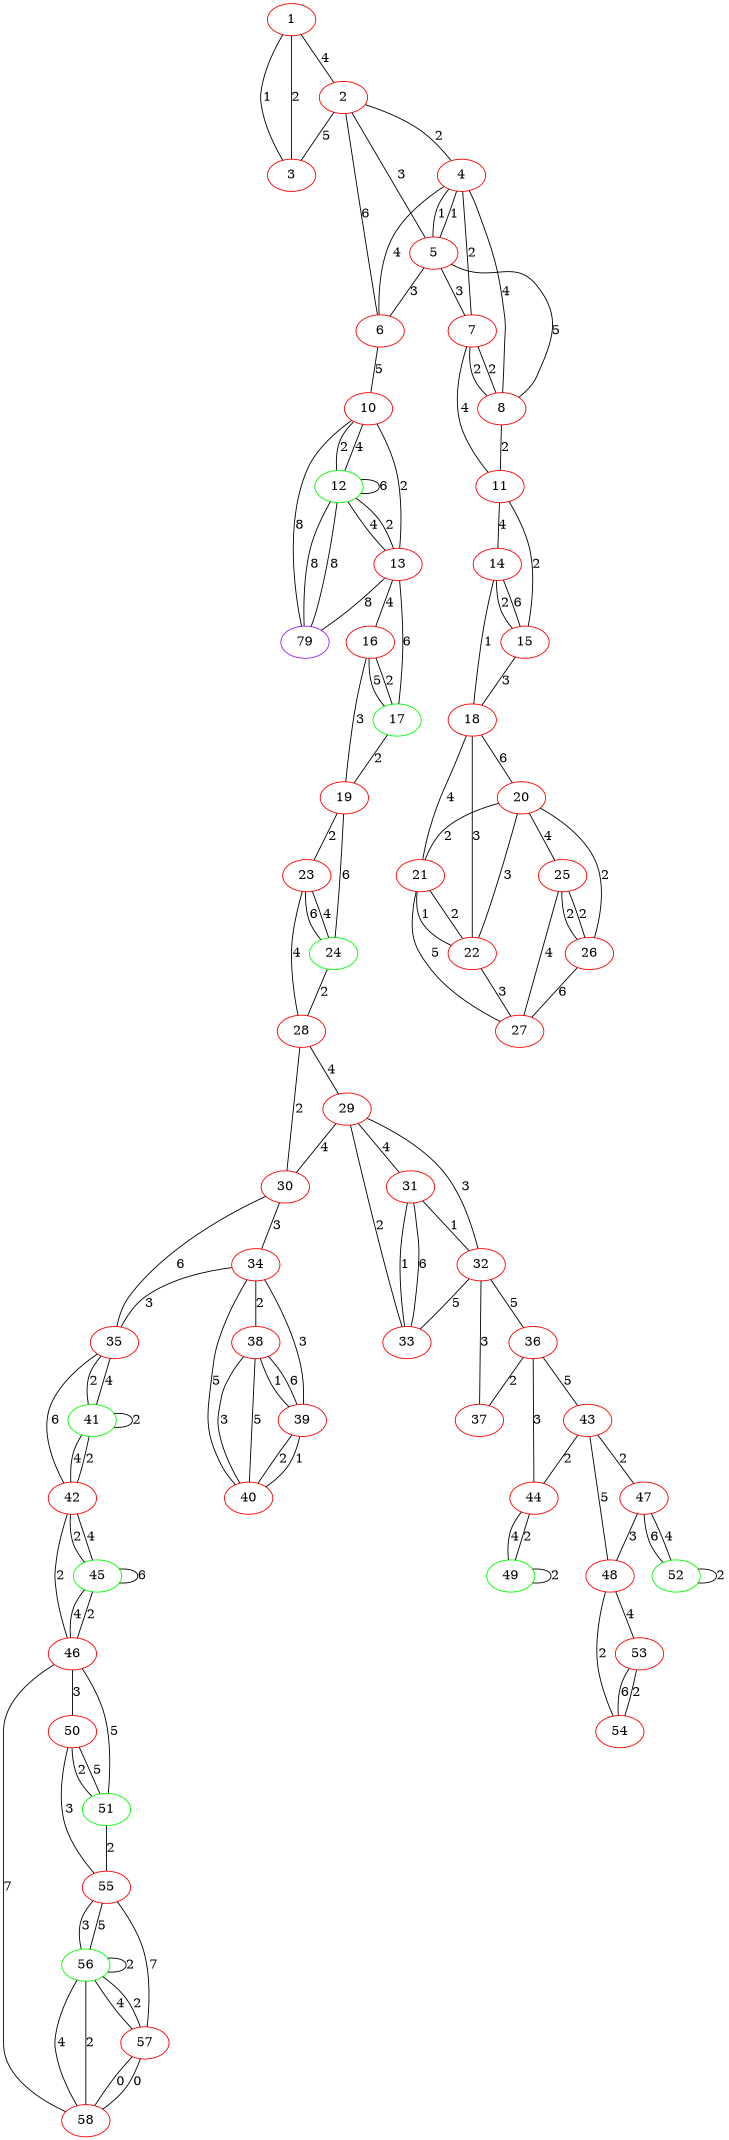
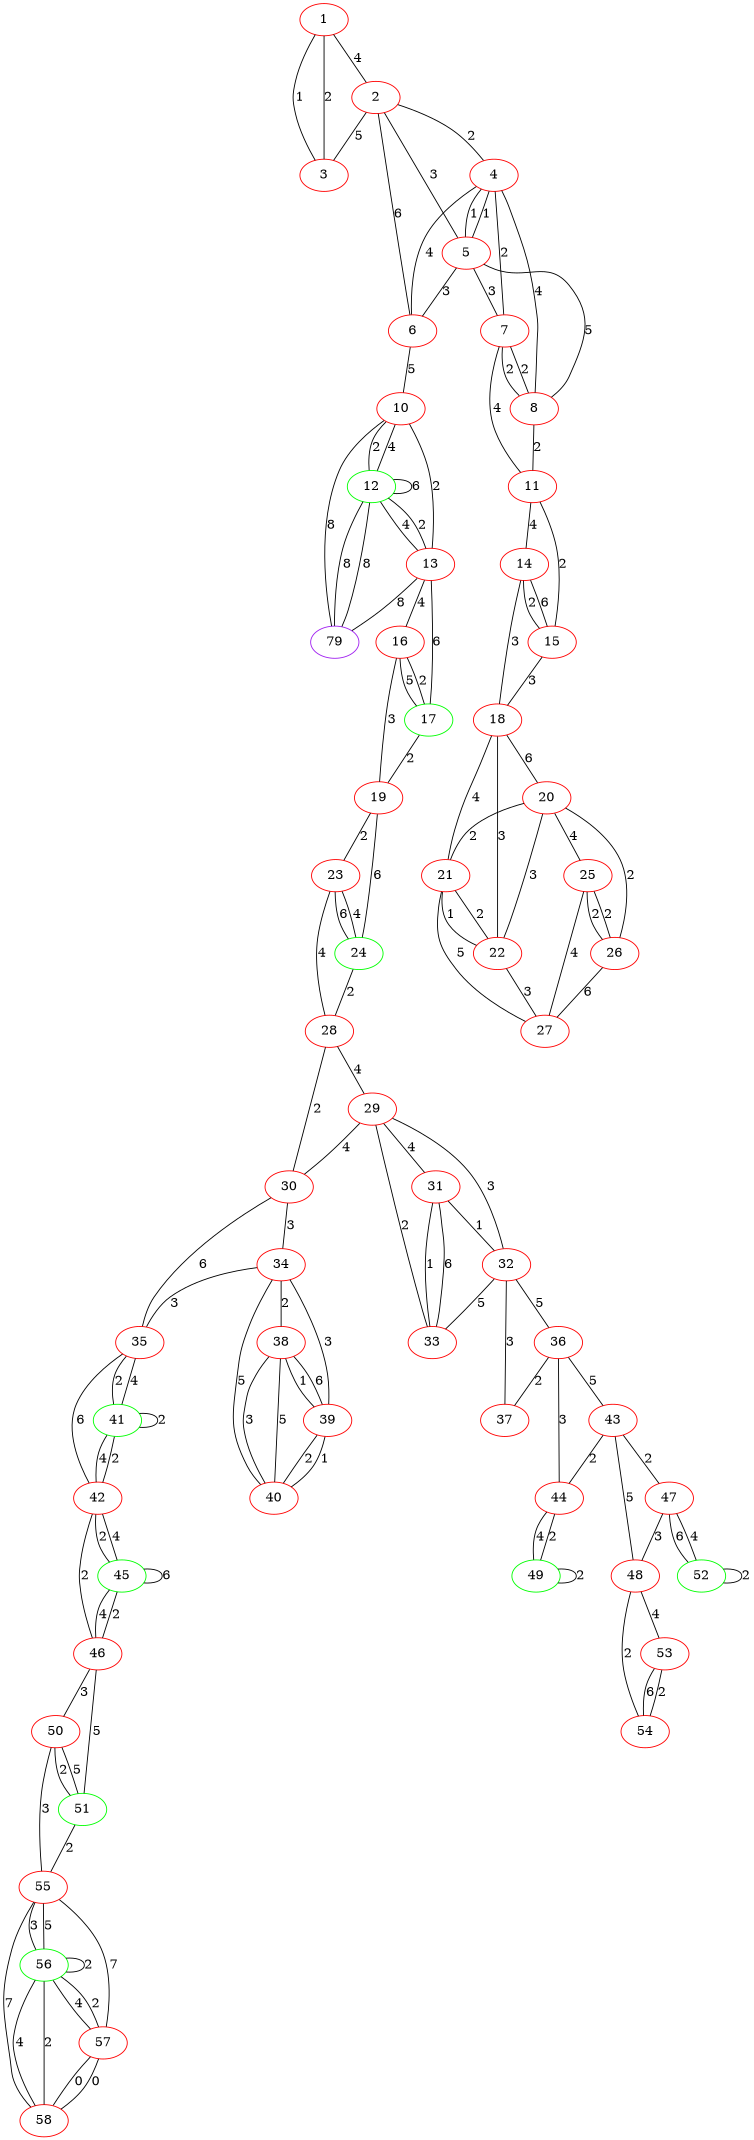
(488, 642) -> (515, 642)
(4, 1892) -> (4, 2005)
